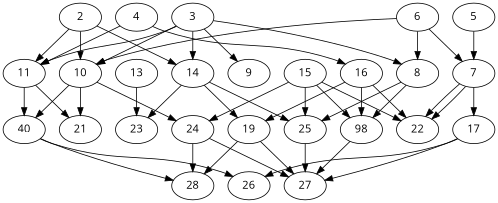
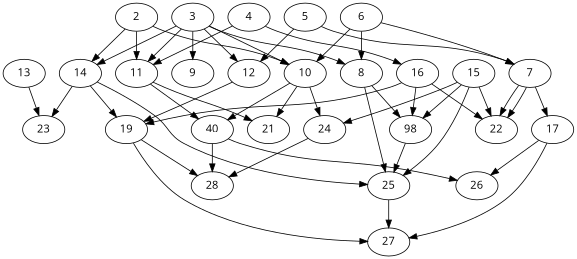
none -> (249, 73)
(336, 155) -> (401, 154)
(245, 156) -> none
